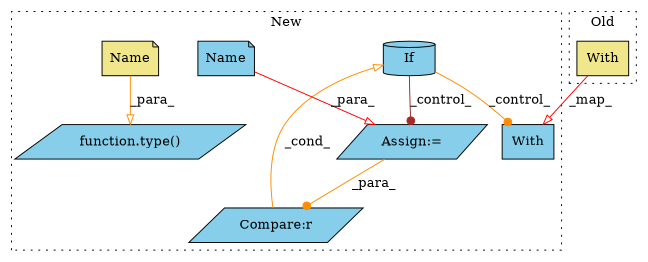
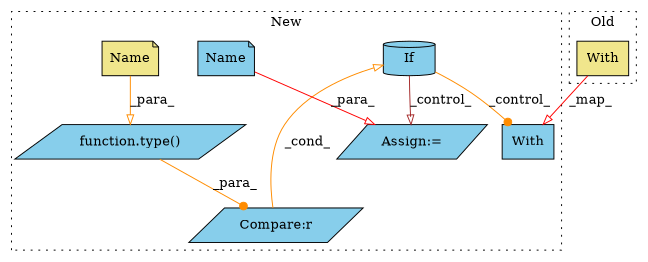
(410, 96) -> (410, 96)
(347, 182) -> (200, 182)
